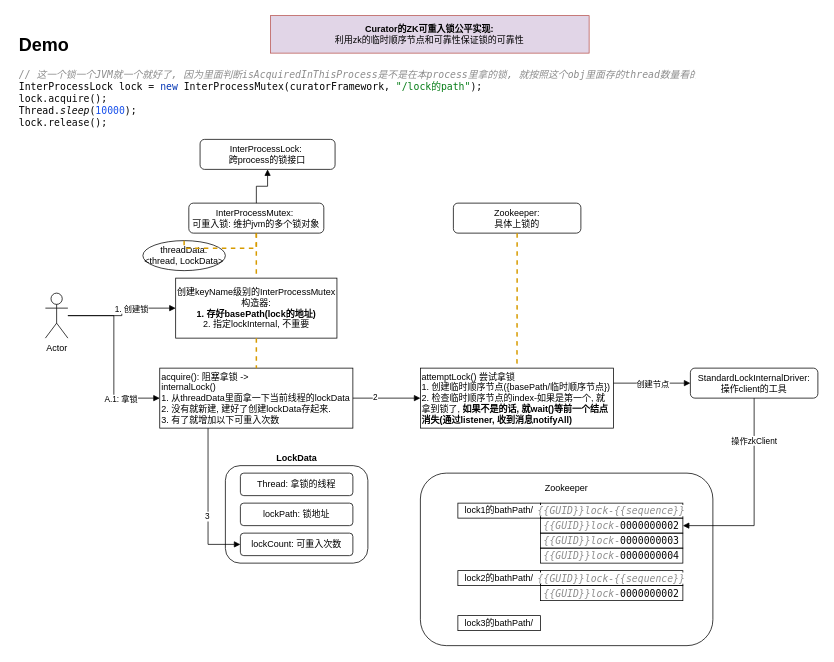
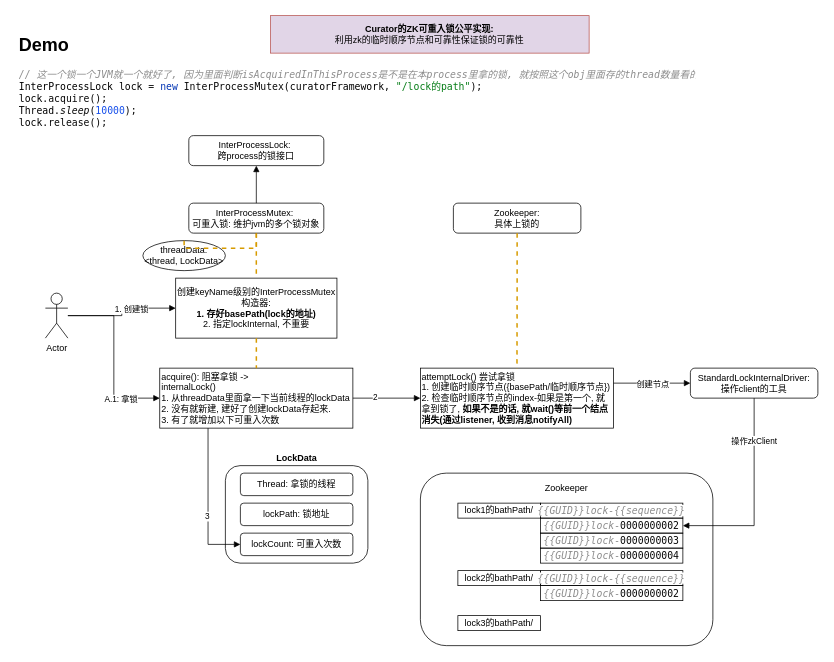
(268, 154) -> (256, 150)
